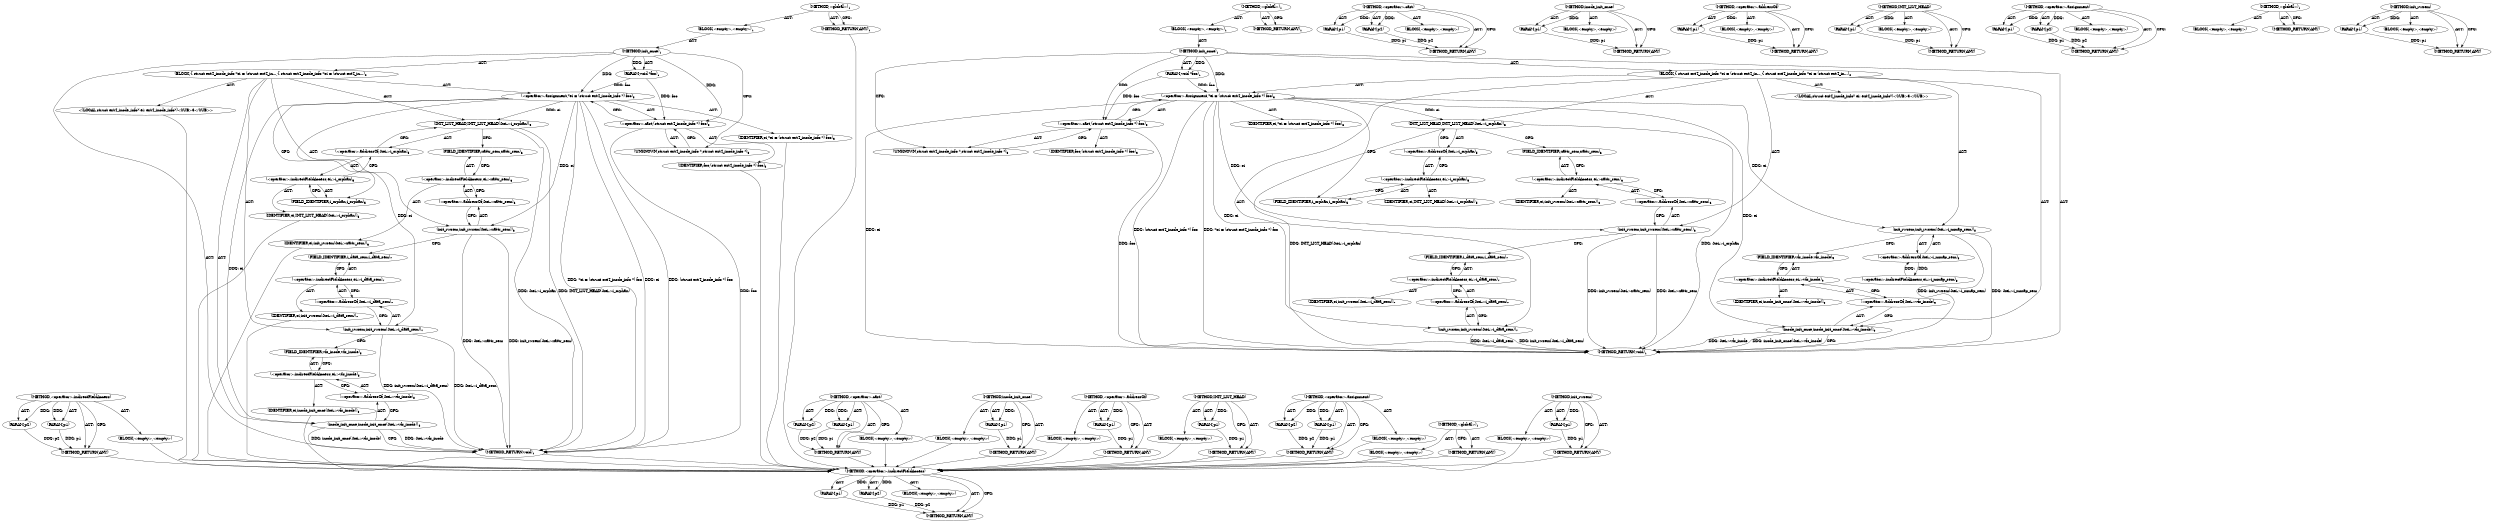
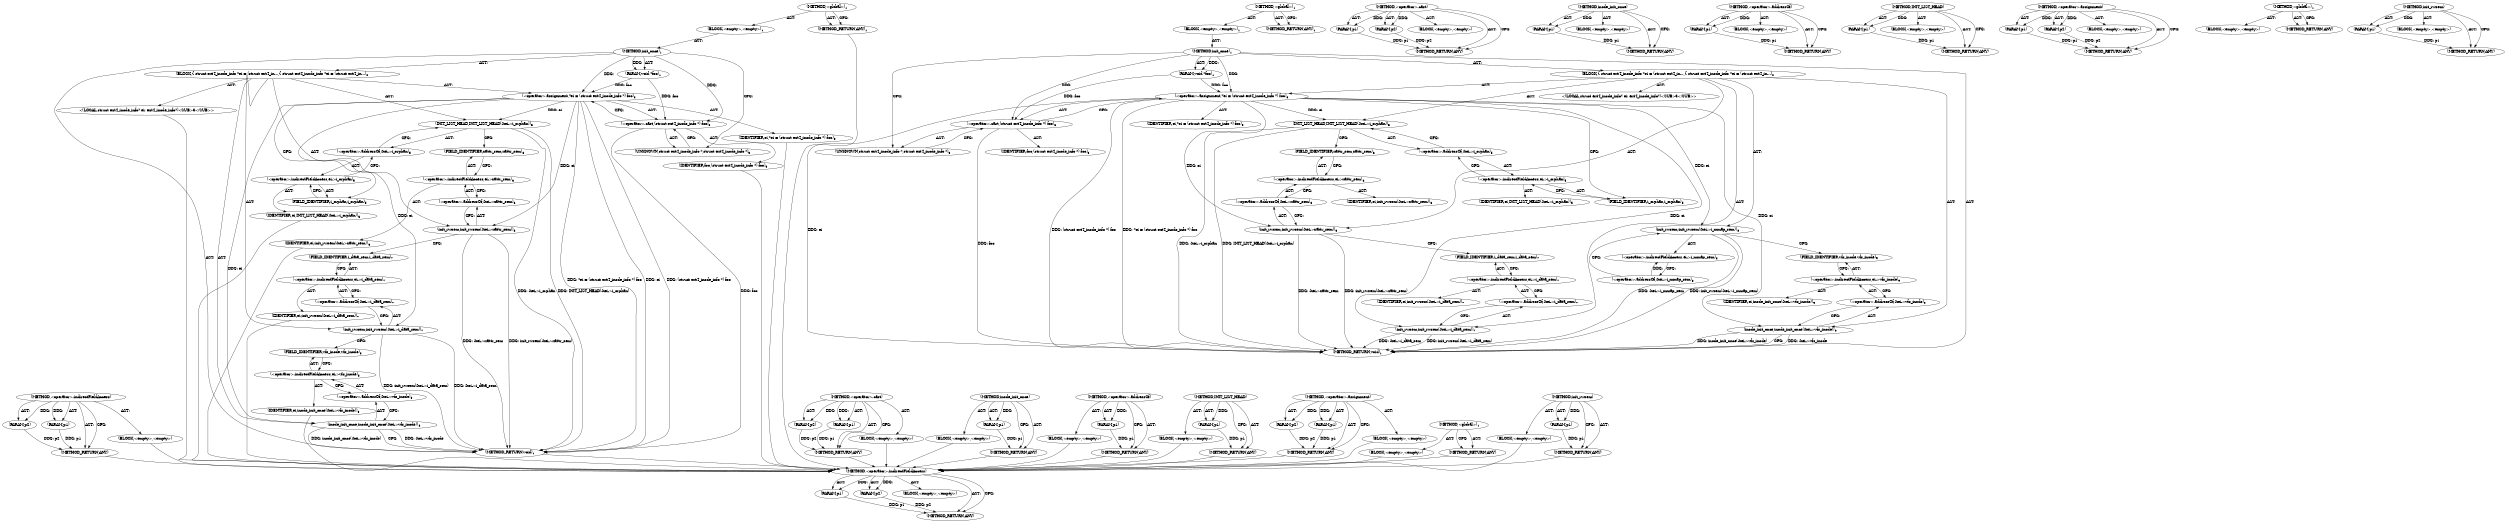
(1918, 241) -> (1685, 243)
(1937, 244) -> (1597, 258)
(1910, 269) -> (1672, 269)
